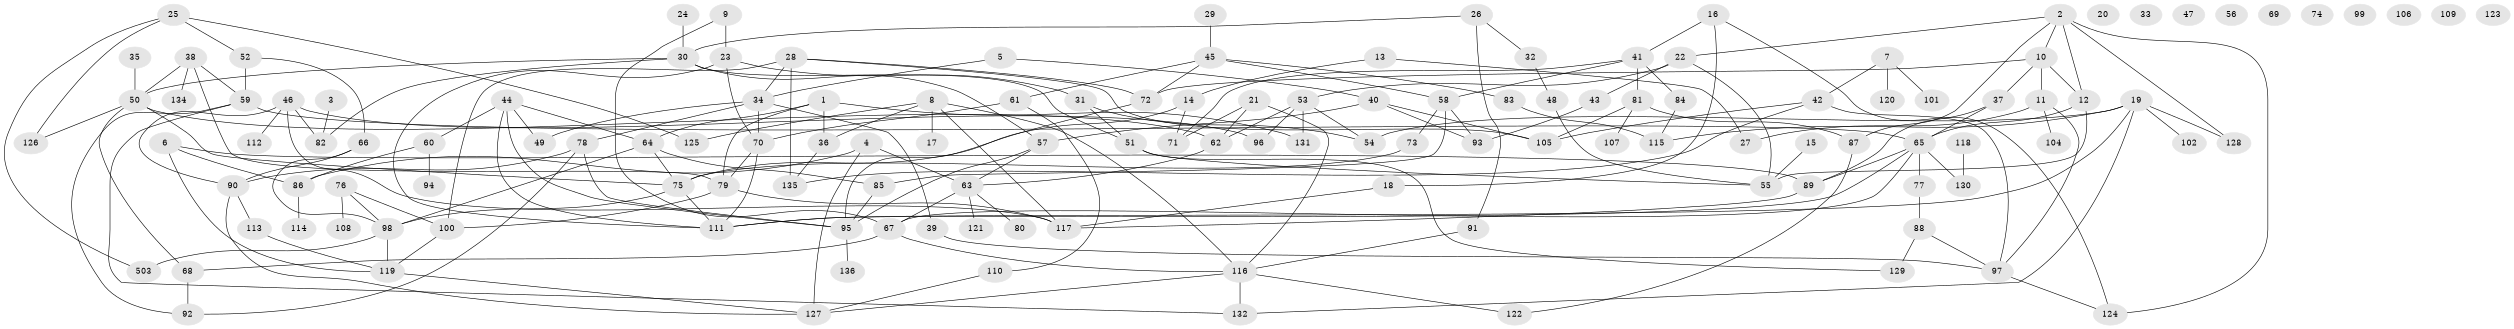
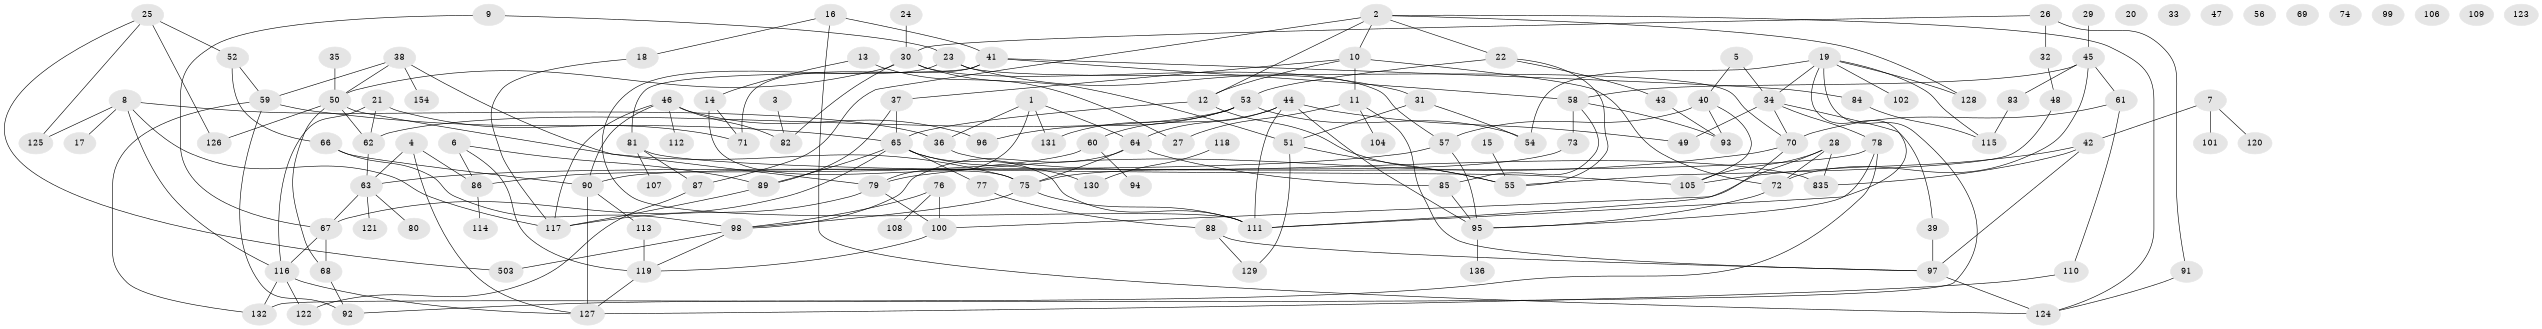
(772, 83) -> (1797, 79)
(179, 100) -> (422, 100)
(790, 186) -> (1821, 186)
(1357, 250) -> (2117, 296)
